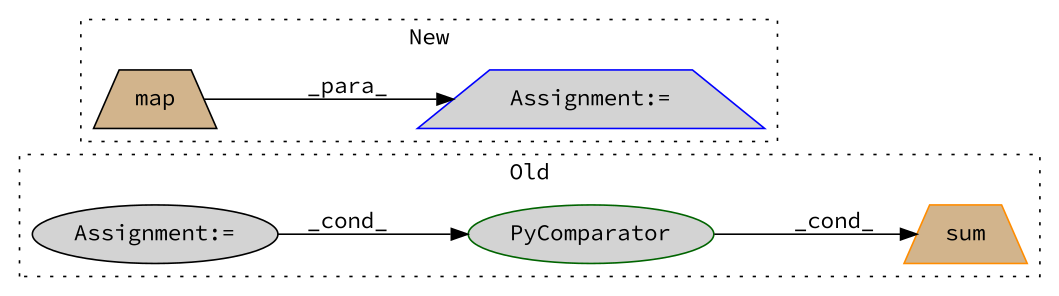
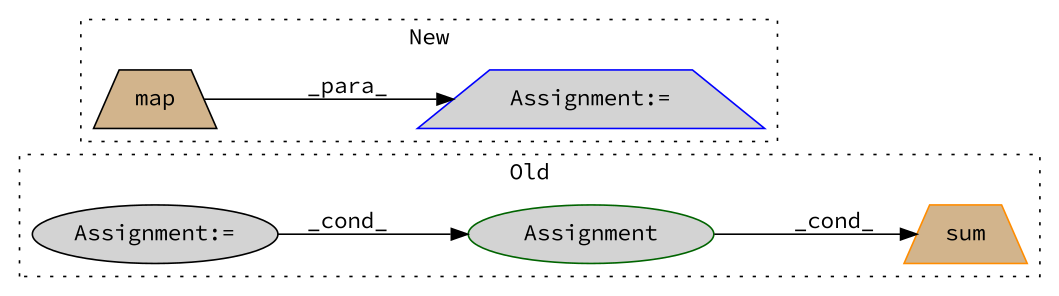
(591, 234) -> (591, 234)
